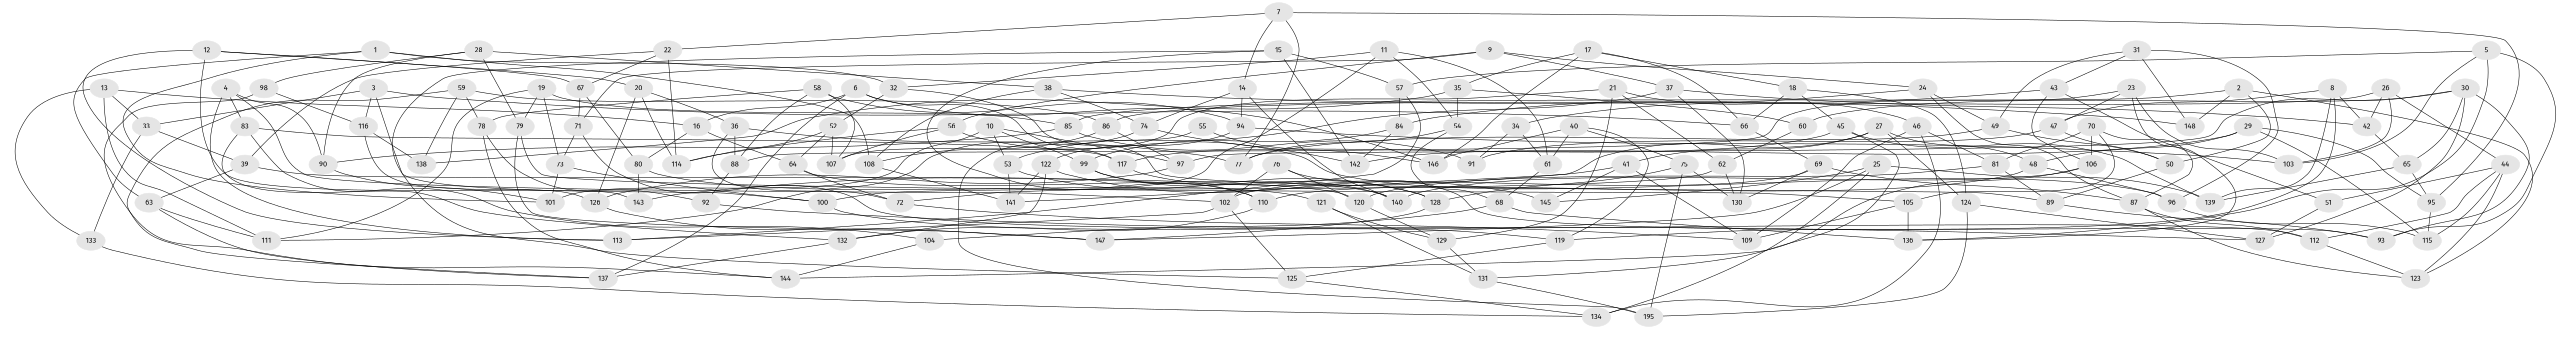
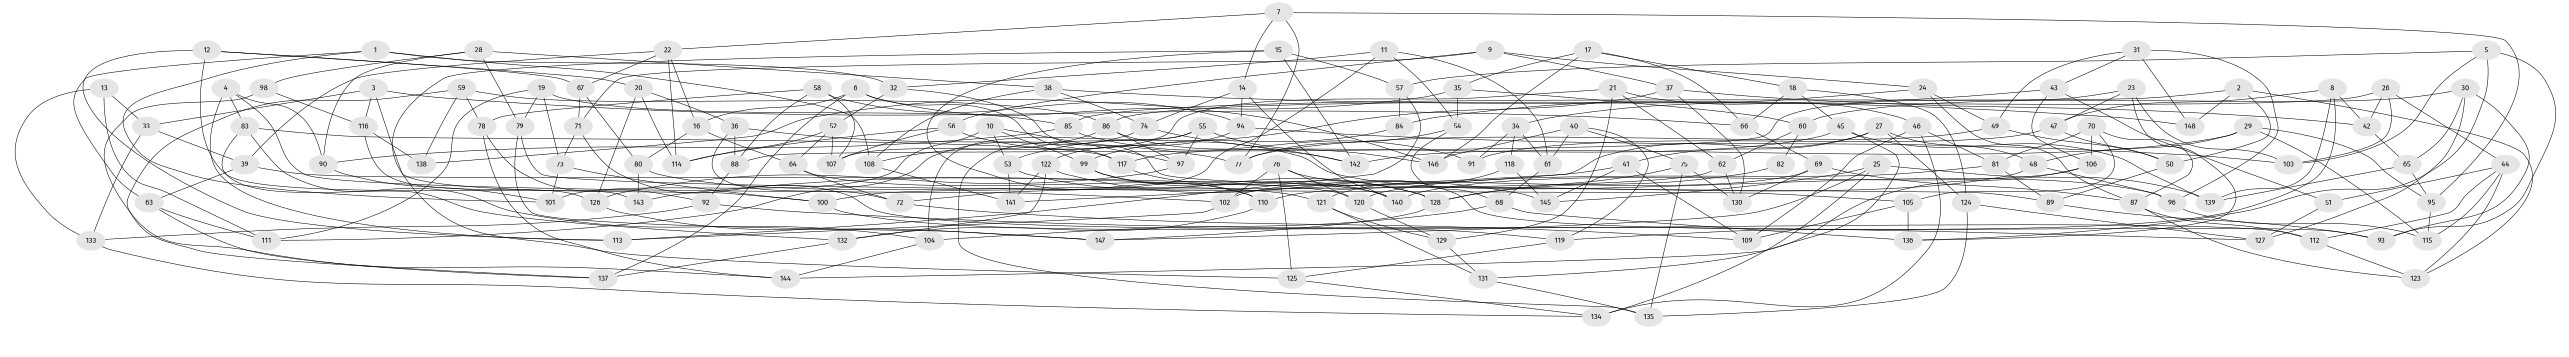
(401, 107) -> (682, 88)
(1377, 146) -> (1229, 149)
(1828, 150) -> (1192, 145)
none -> (951, 155)
none -> (1510, 165)
none -> (1781, 165)
none -> (414, 227)
(1259, 241) -> (1286, 219)
(1649, 317) -> (1649, 317)
